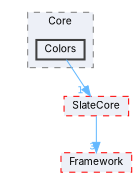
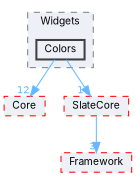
(60, 22) -> (60, 22)
none -> (25, 106)
